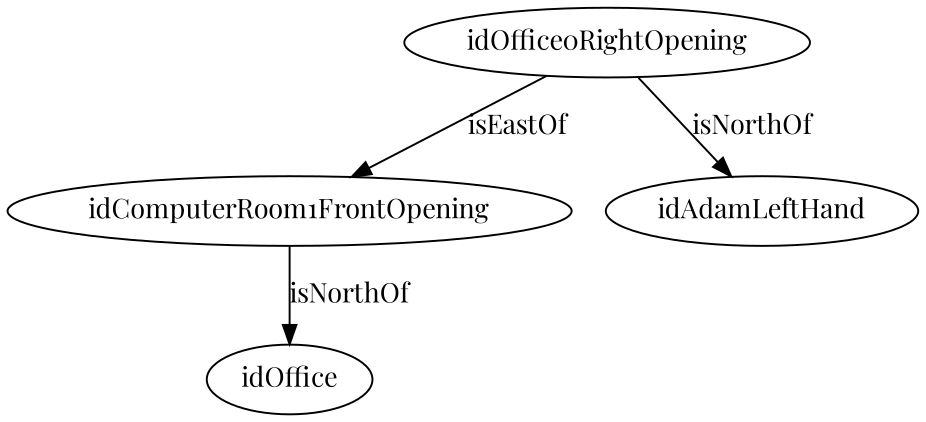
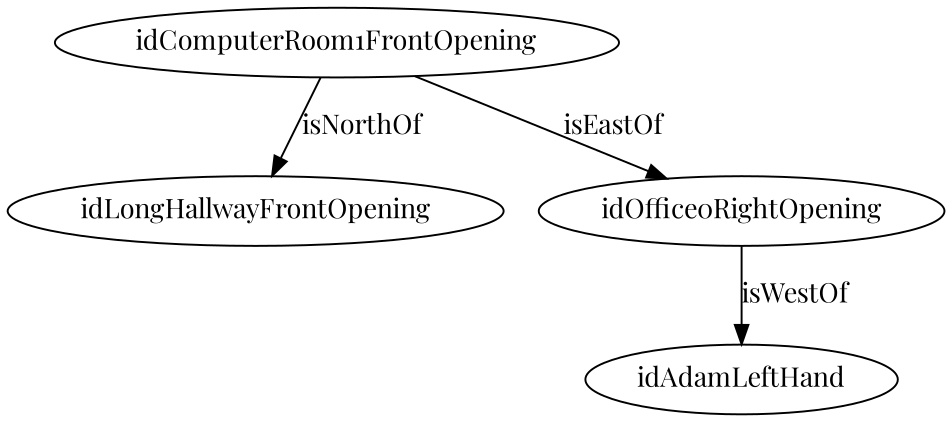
(458, 122) -> (532, 124)
(752, 127) -> (795, 295)
(290, 379) -> (256, 211)
